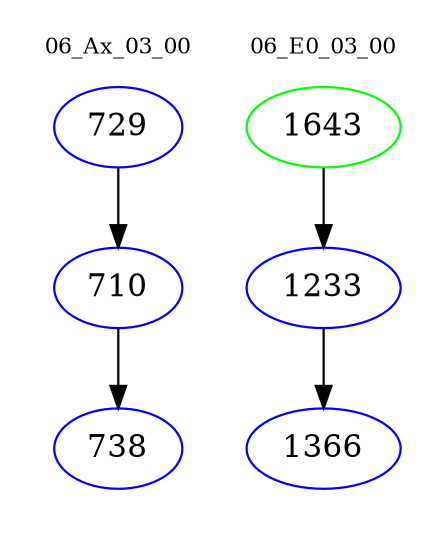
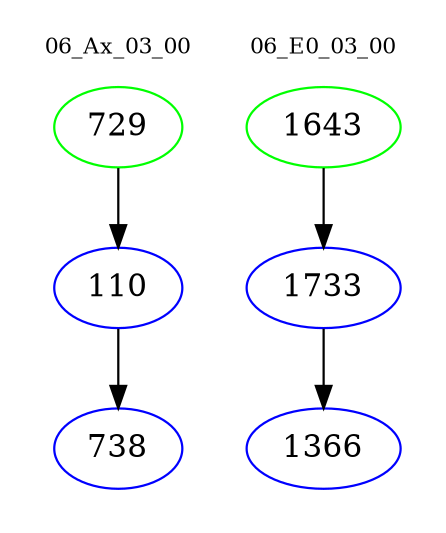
(118, 127) -> (118, 127)
(118, 288) -> (118, 288)
(324, 288) -> (324, 288)
